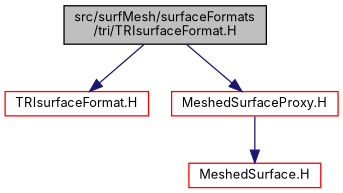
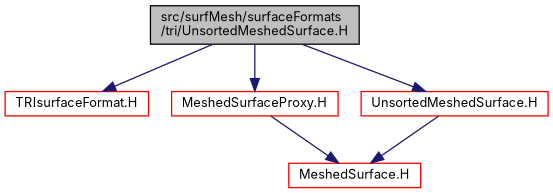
(165, 25) -> (255, 25)
none -> (455, 104)
